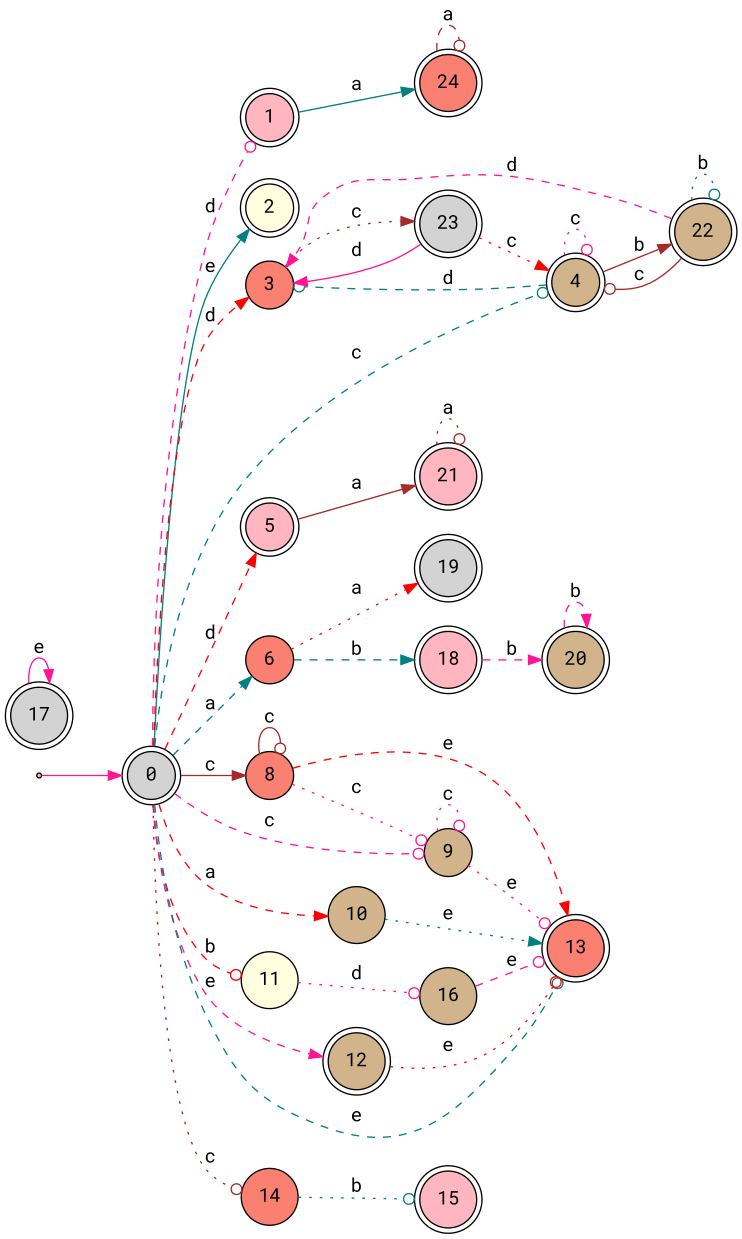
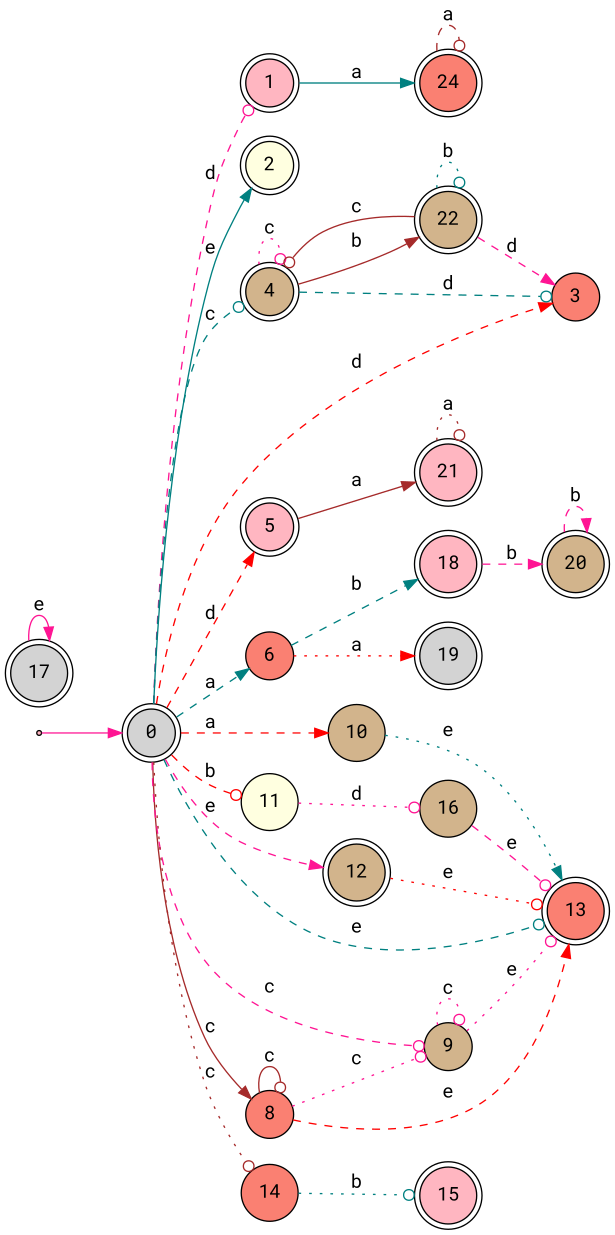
(448, 224) -> none
